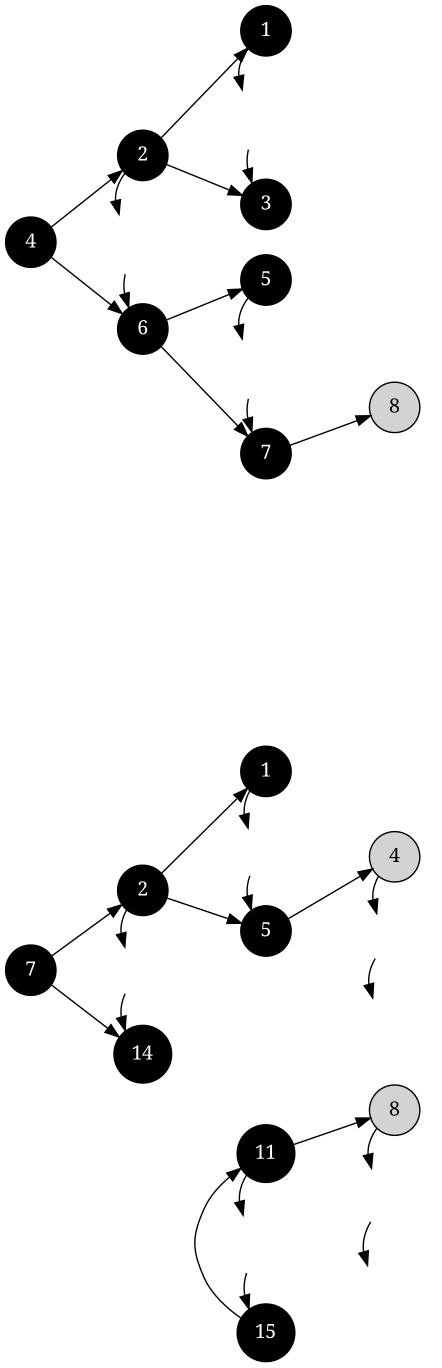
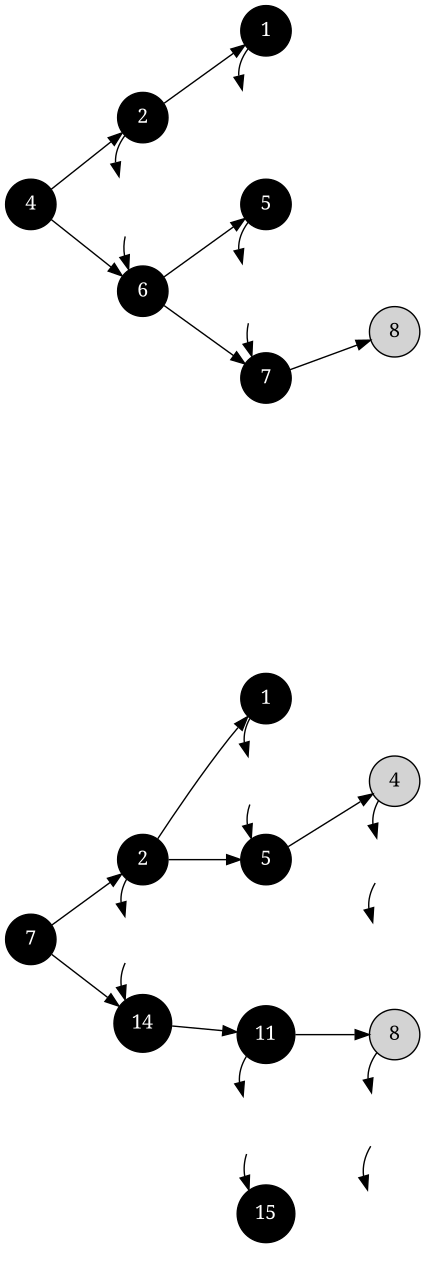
(266, 204) -> none
(195, 1251) -> (197, 1028)
